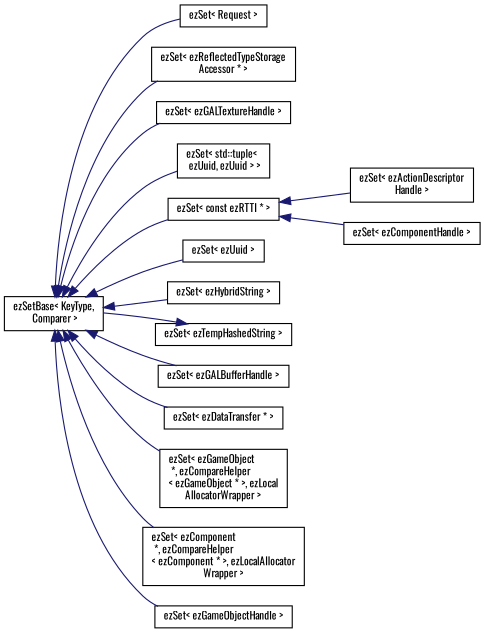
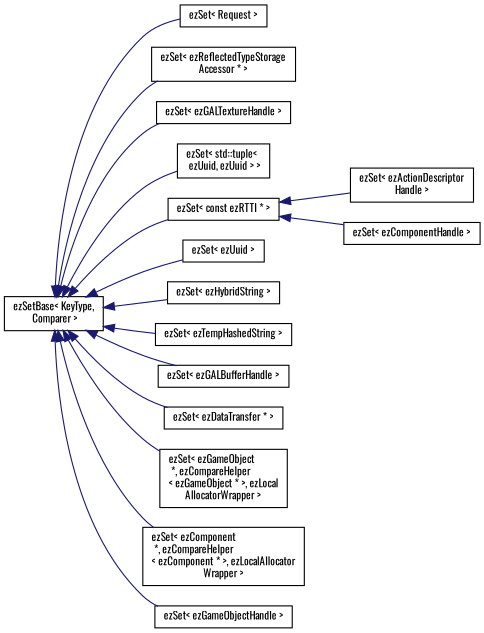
(140, 317) -> (135, 331)
